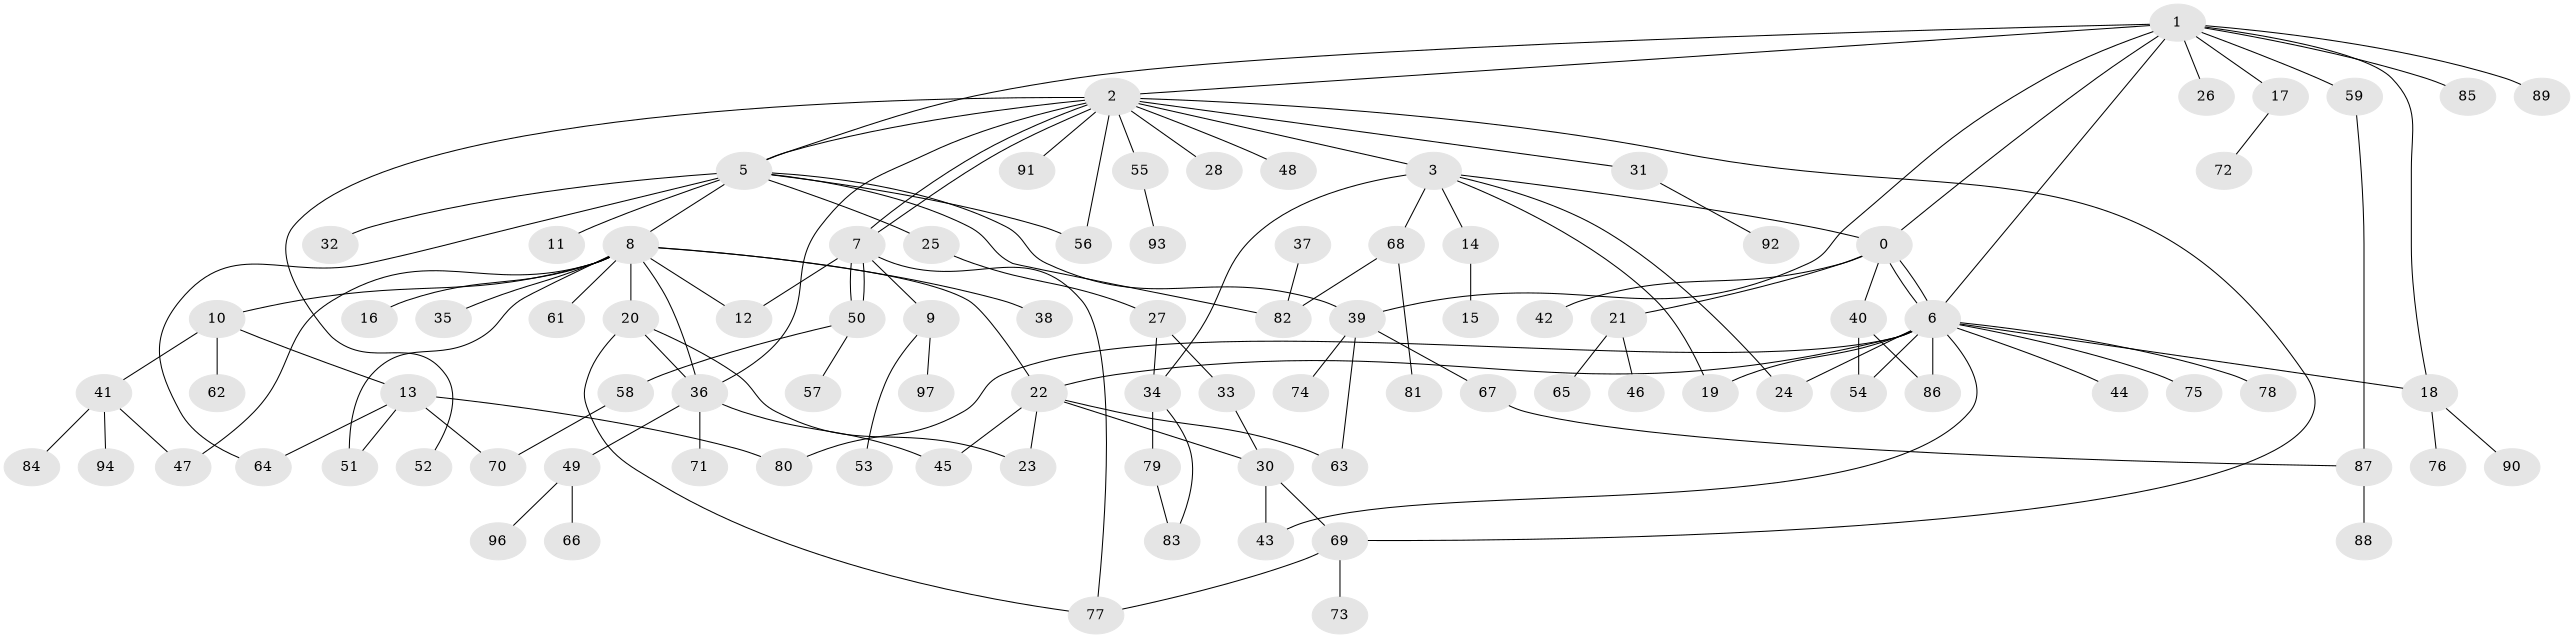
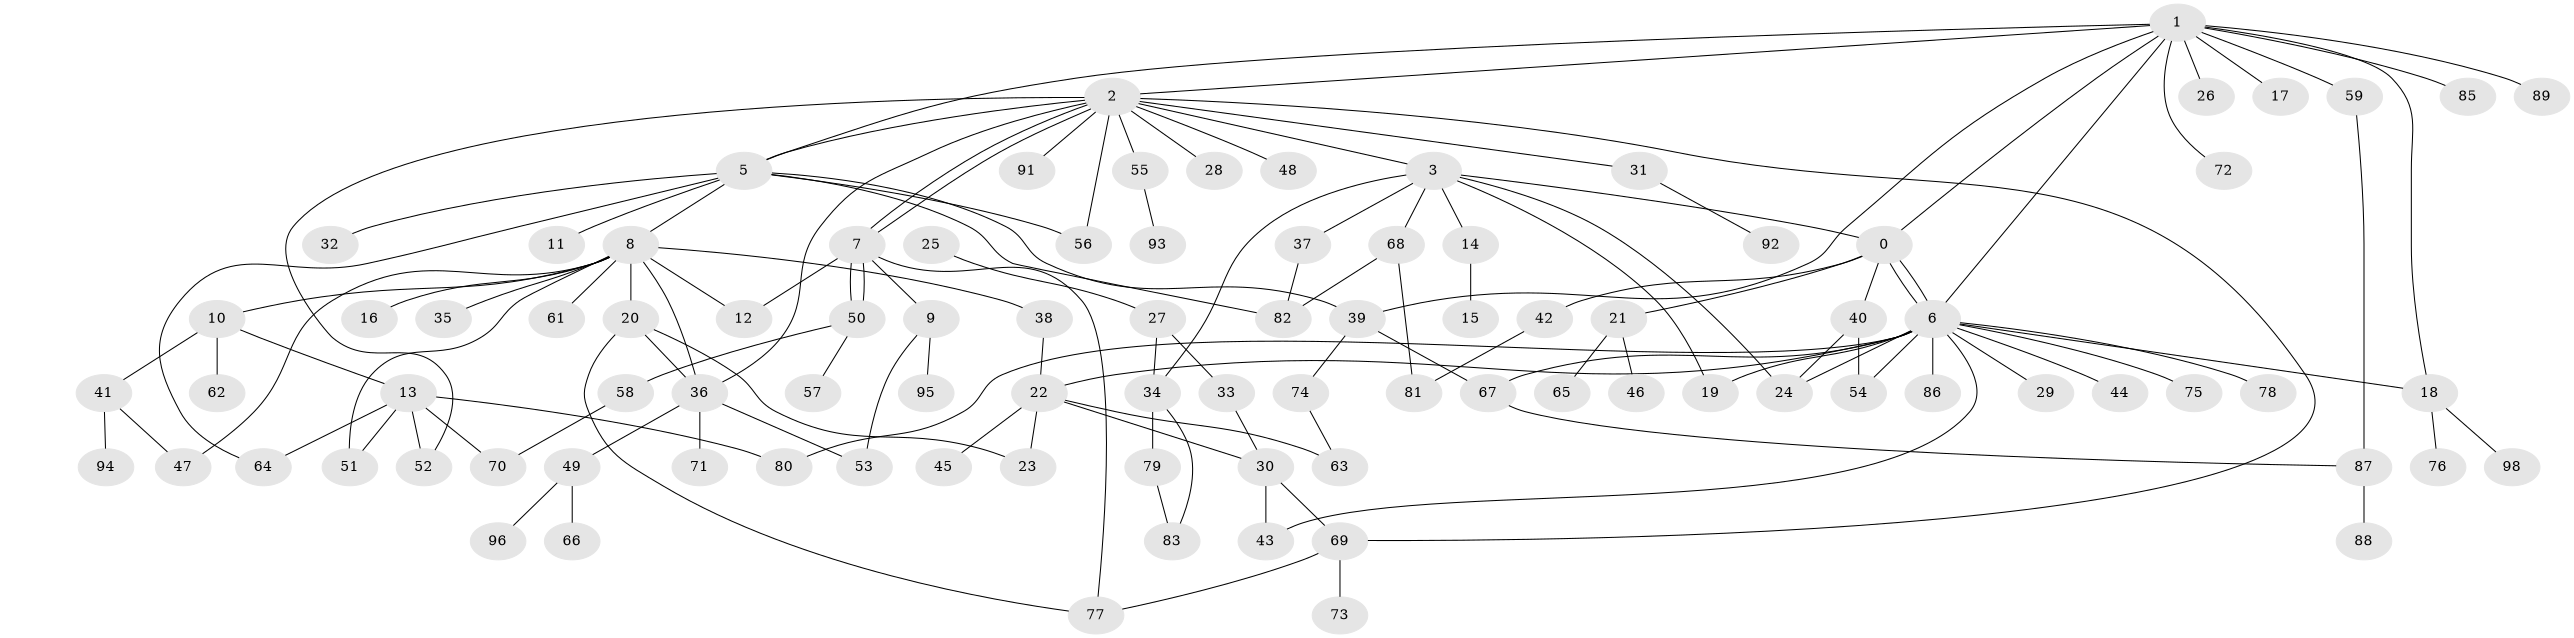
(2252, 134) -> (2166, 106)
(833, 202) -> none
none -> (1368, 208)
(963, 298) -> (1042, 356)
(1891, 352) -> (1813, 365)
none -> (1480, 356)
none -> (1619, 358)
(926, 393) -> (926, 393)
(1349, 393) -> (1320, 430)
none -> (2046, 393)
(786, 424) -> (782, 430)
none -> (416, 430)
(32, 467) -> none
(2512, 467) -> (2512, 467)
